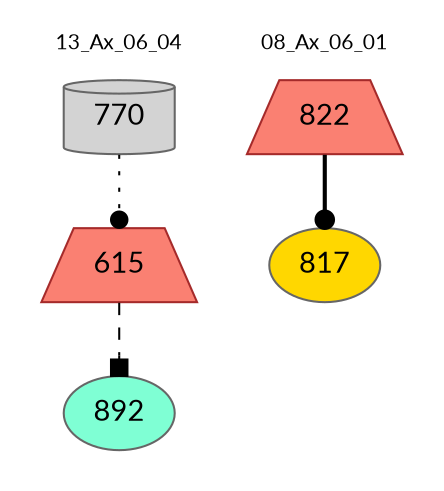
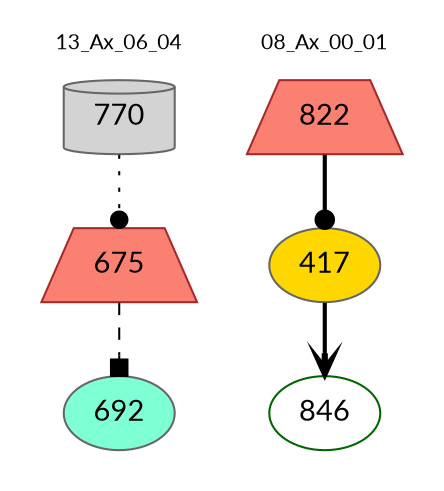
(325, 44) -> (325, 44)
(119, 265) -> (119, 265)
(325, 265) -> (325, 265)
(119, 413) -> (119, 413)
none -> (325, 413)
